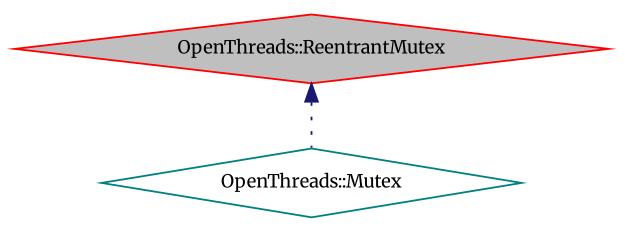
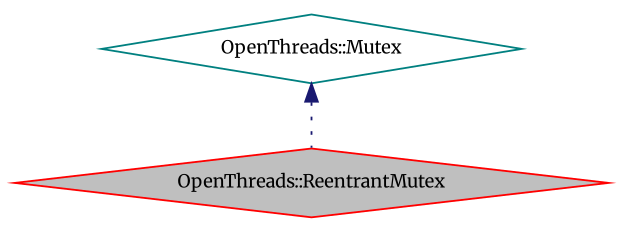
(312, 125) -> (312, 125)
